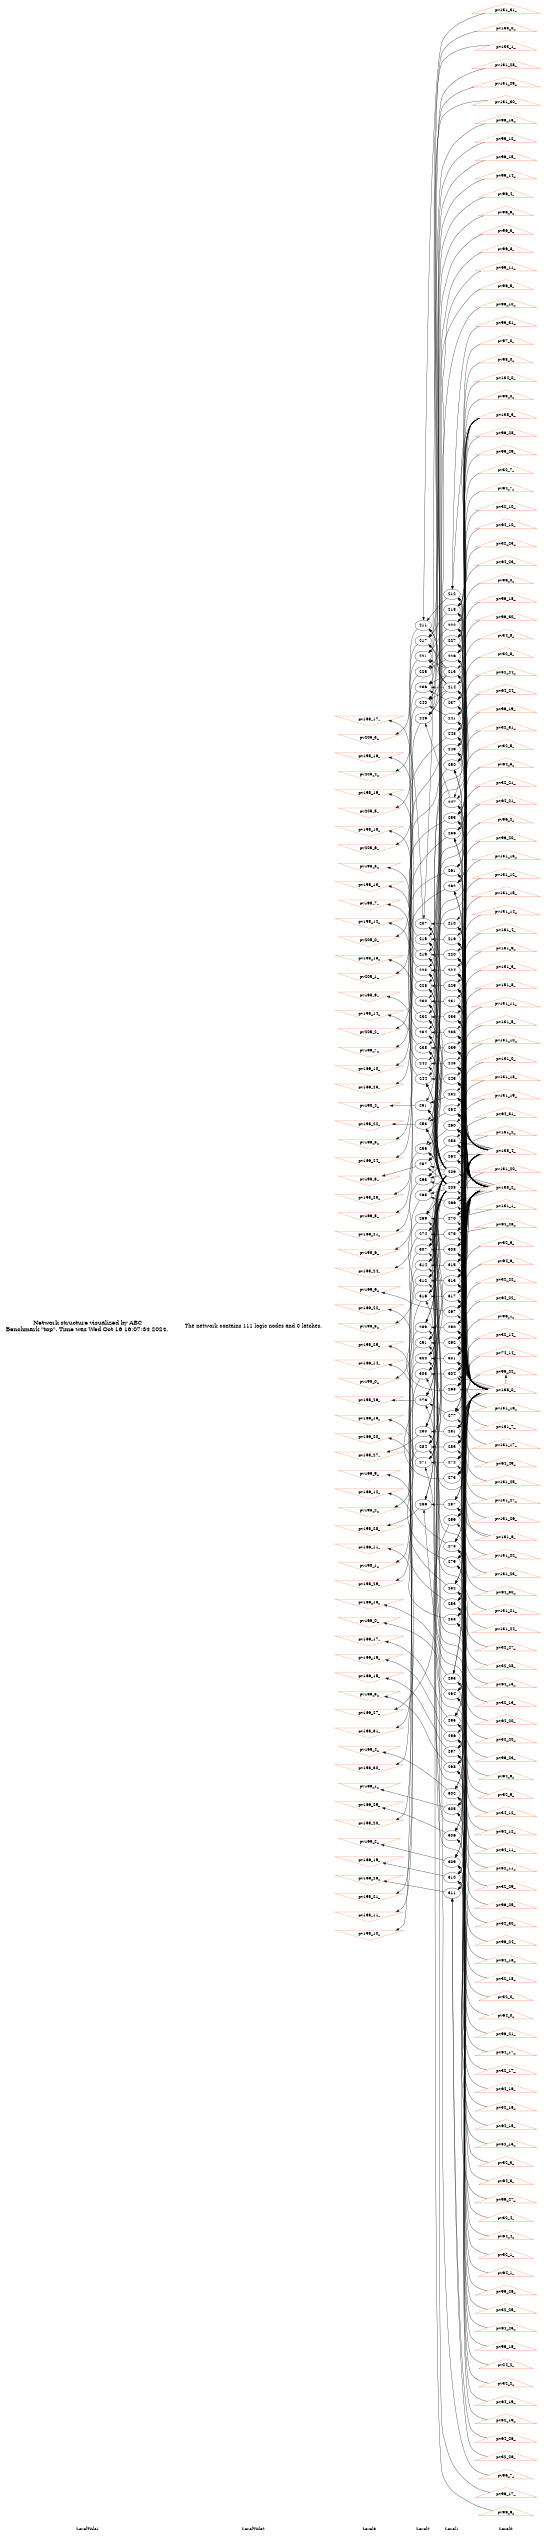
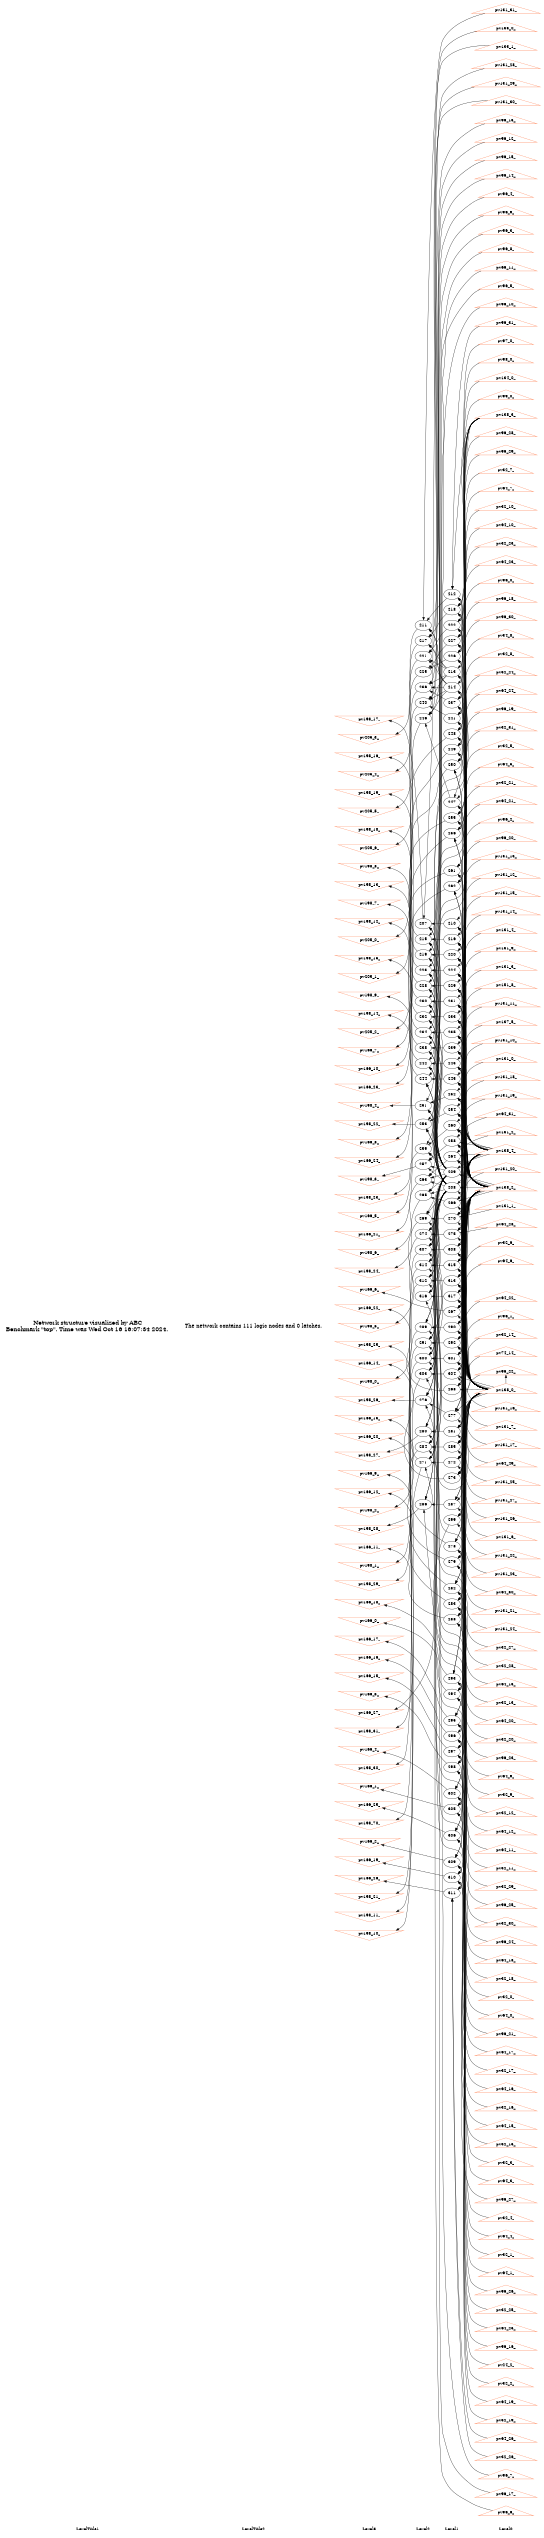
(506, 1022) -> (506, 1022)
none -> (437, 1119)
none -> (474, 1159)
(506, 1280) -> none
(469, 1526) -> (465, 1444)
(412, 1616) -> (413, 1699)
(506, 1813) -> (506, 1813)
(369, 1823) -> (369, 1823)
